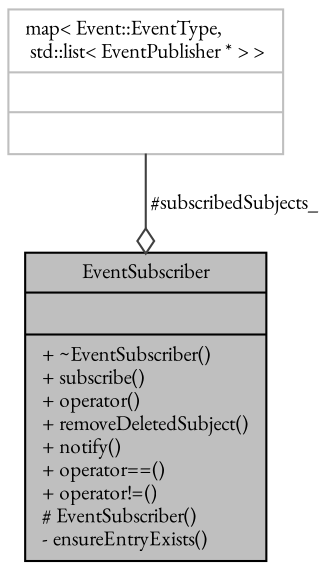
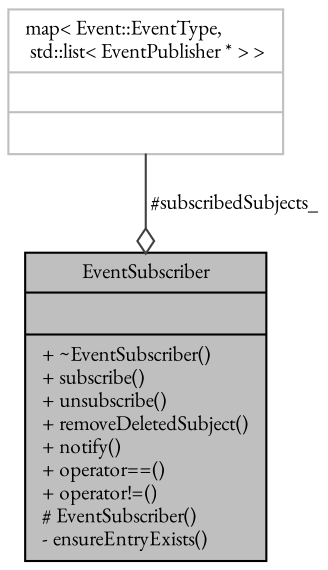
(91, 401) -> (105, 401)
